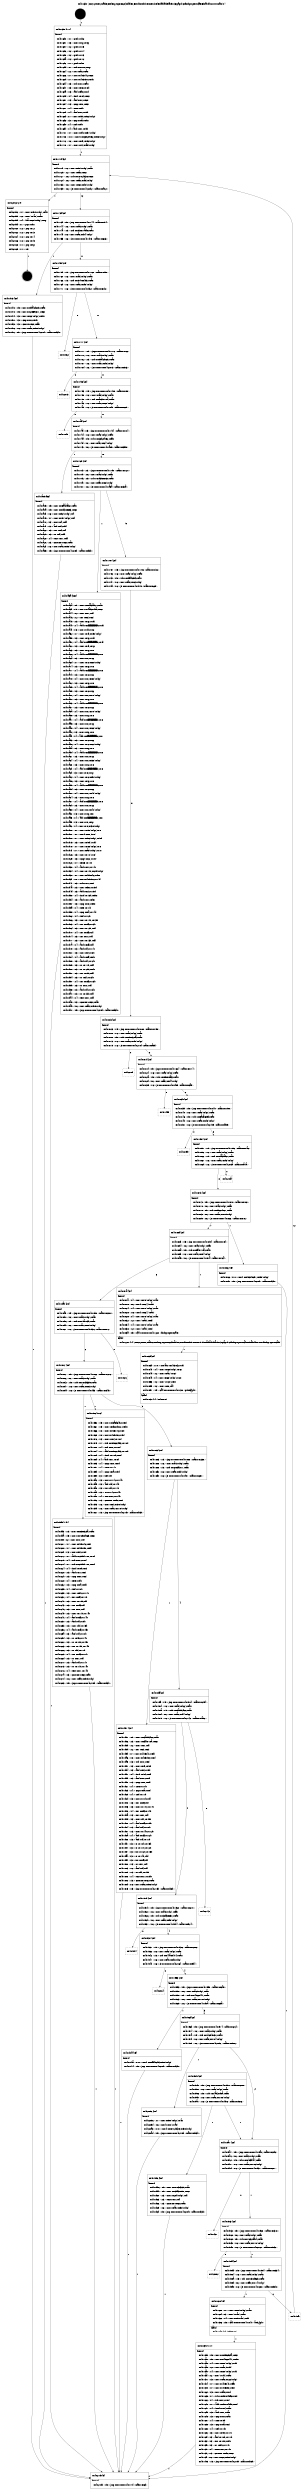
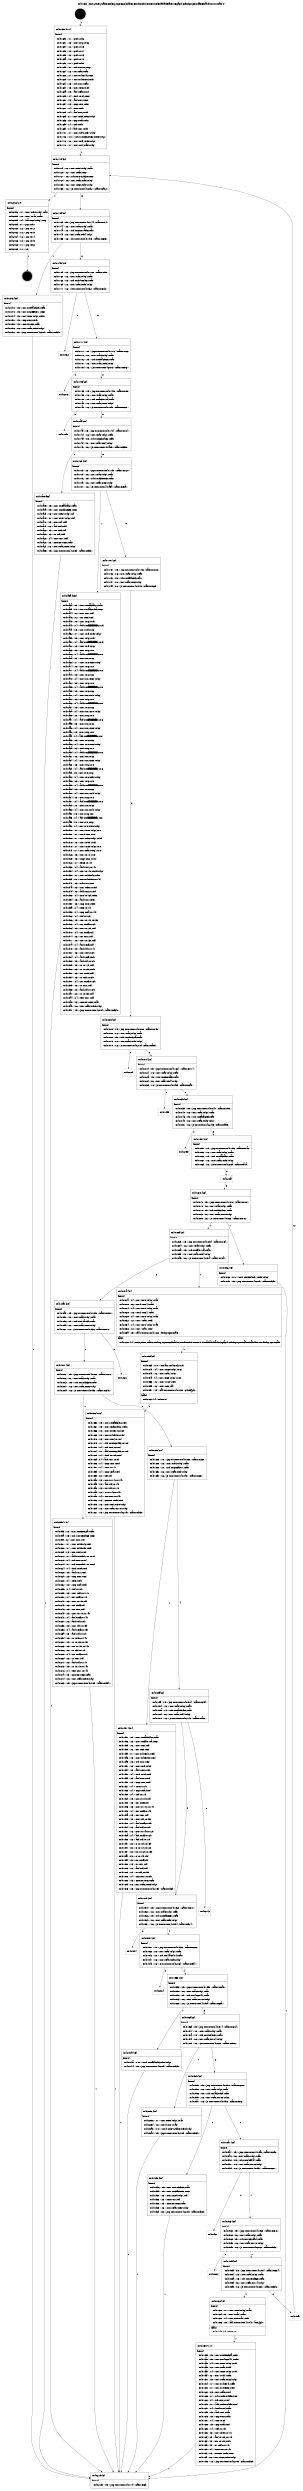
(218, 1178) -> (225, 1185)
(93, 1402) -> (148, 1407)
(252, 2089) -> (213, 2059)
